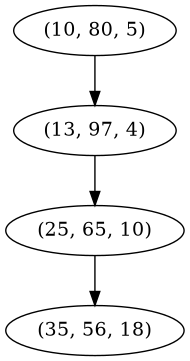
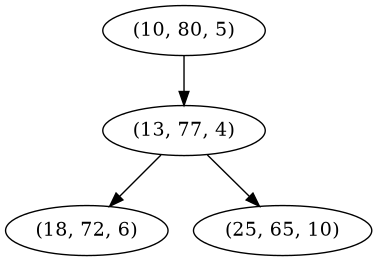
(95, 131) -> (184, 131)
none -> (87, 231)
(95, 331) -> none
